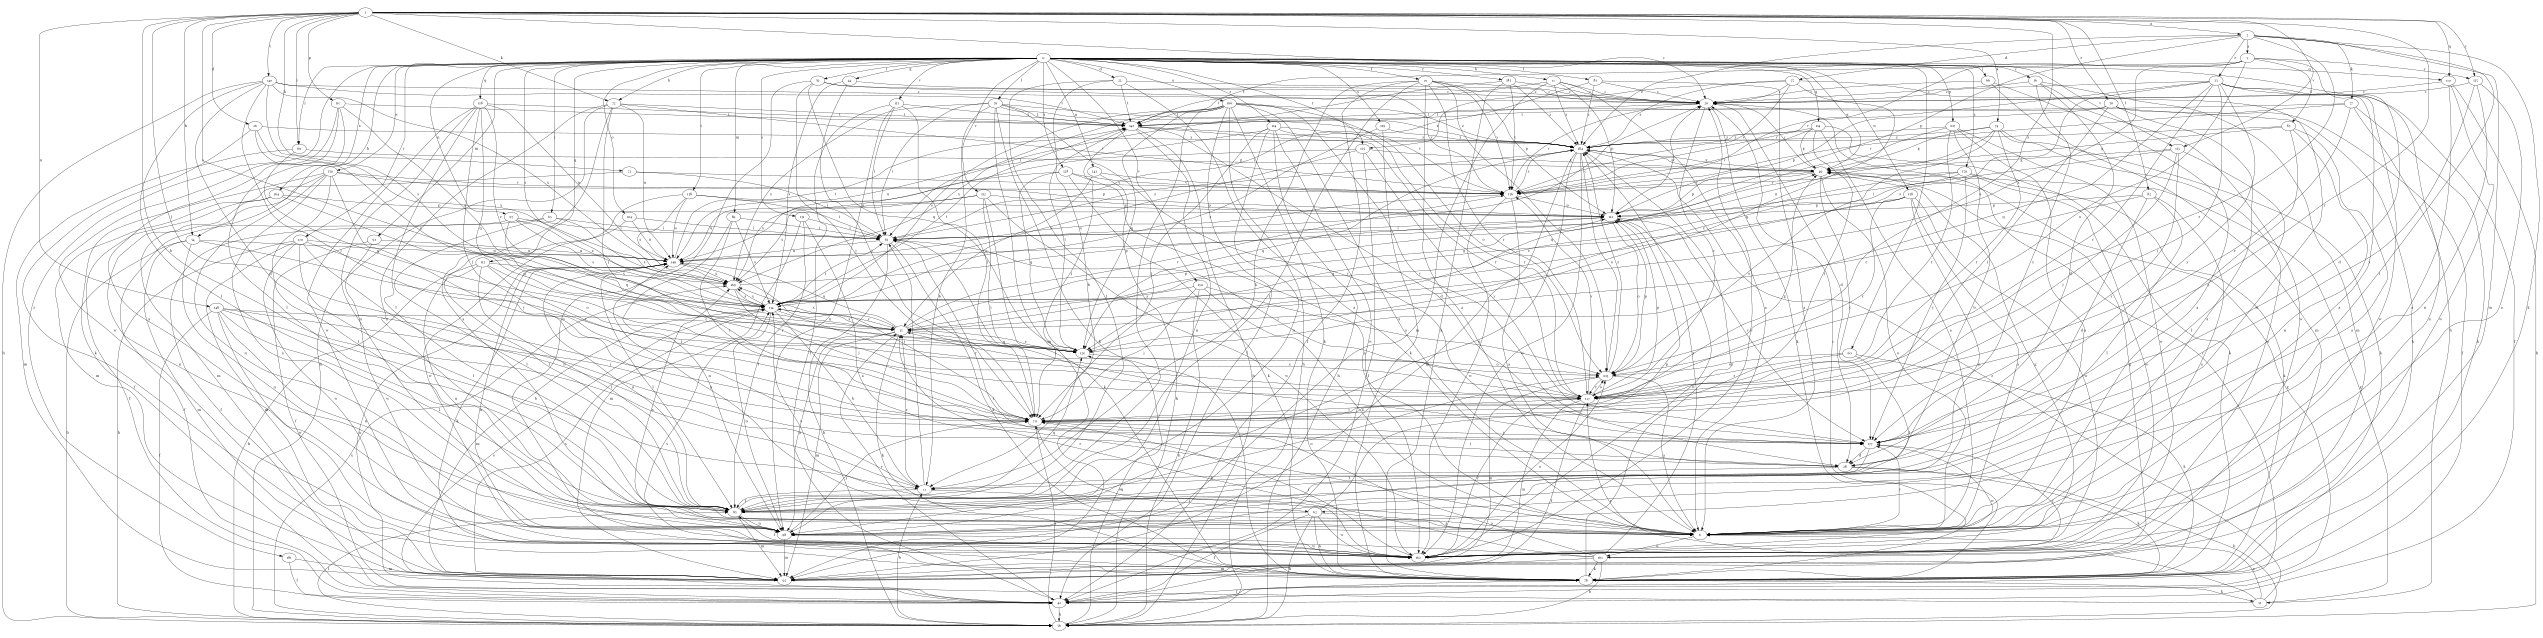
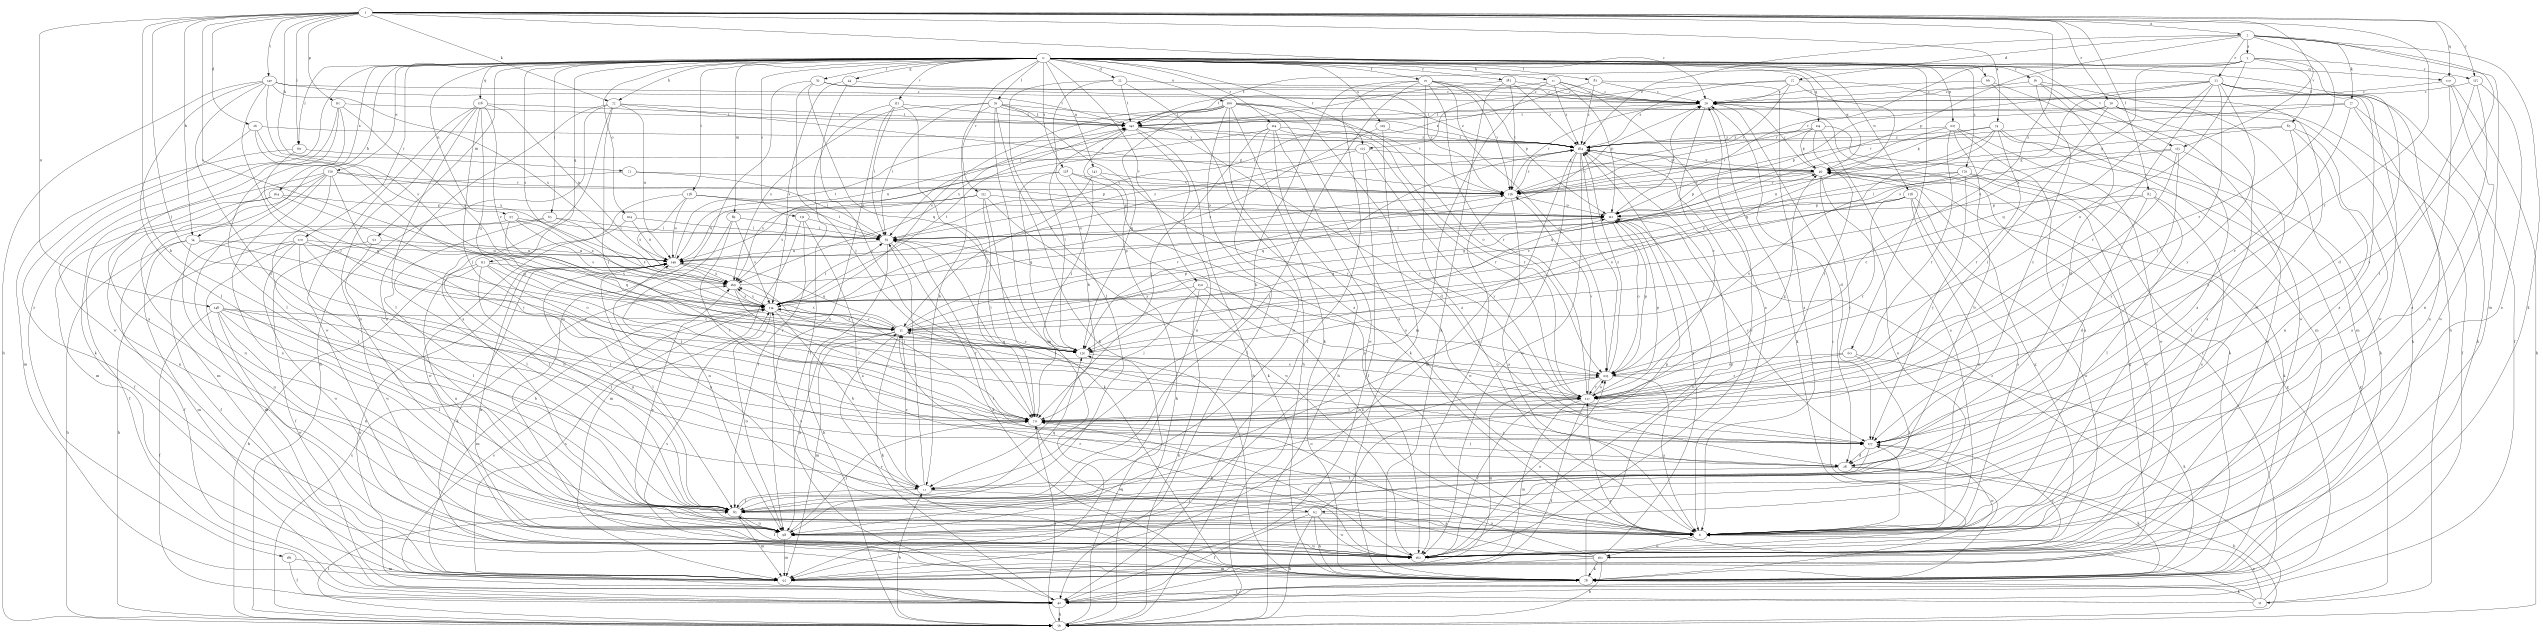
(1093, 445) -> none
(1972, 583) -> (1942, 583)
